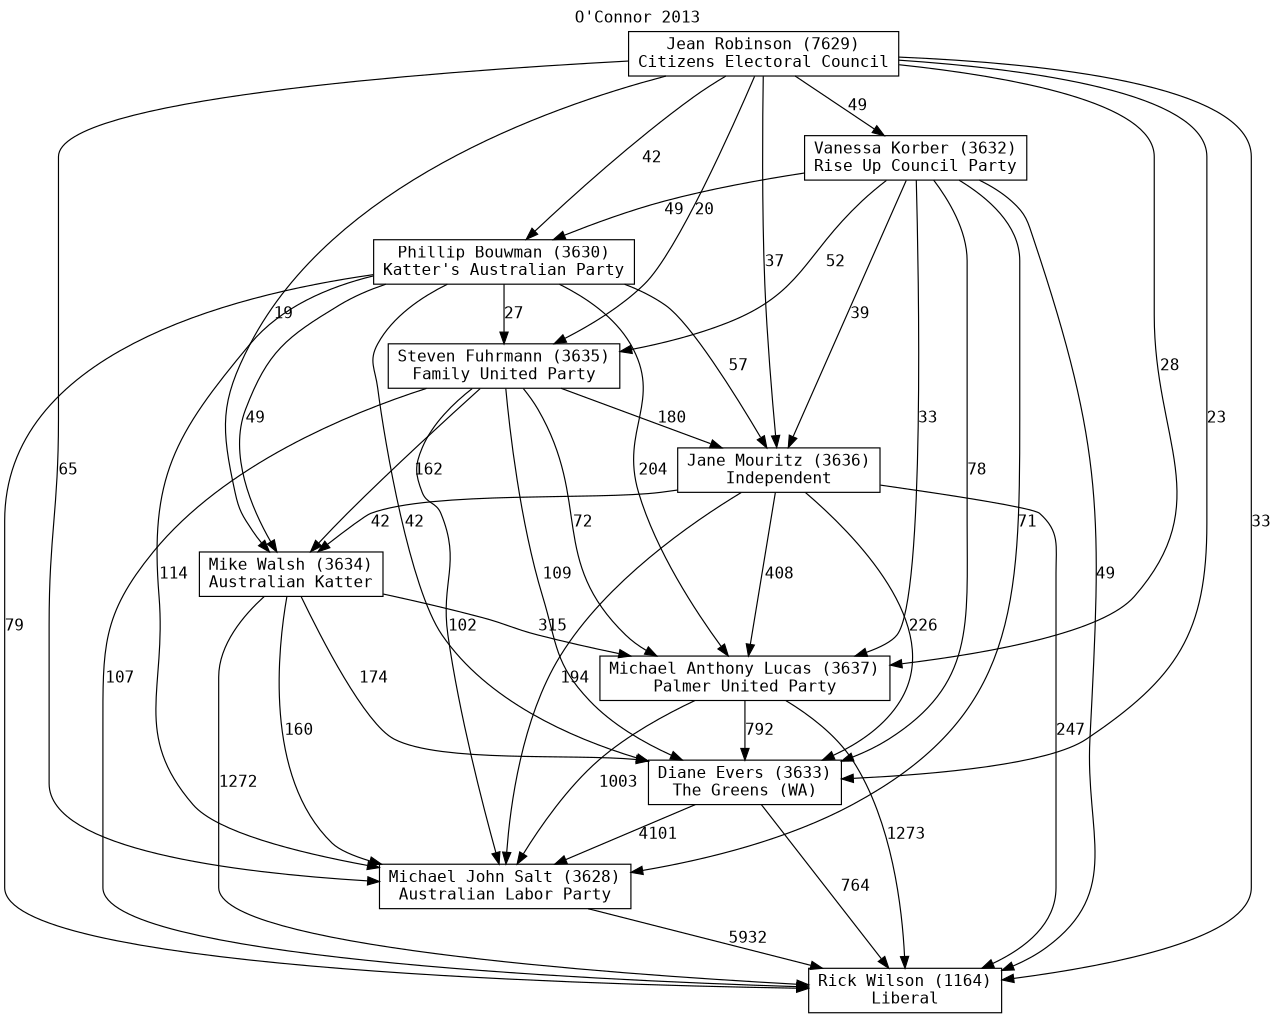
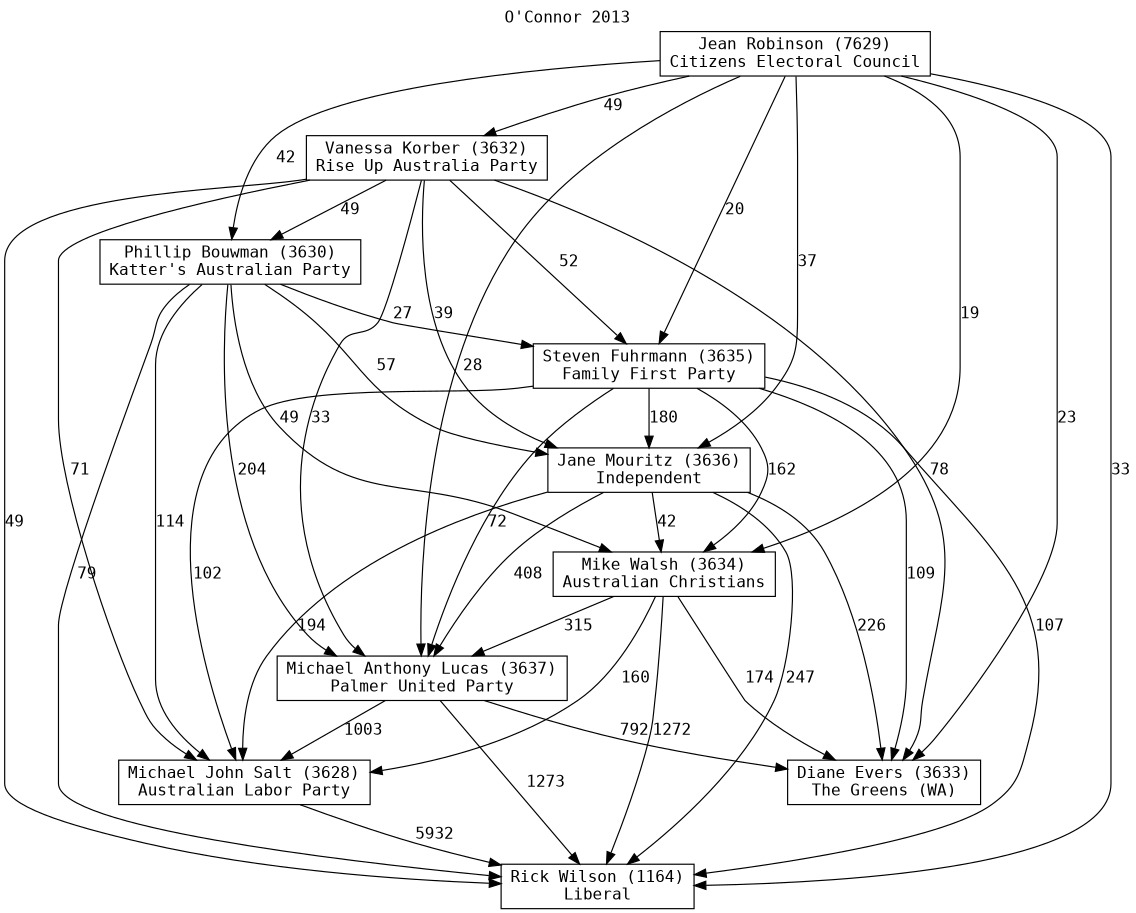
(916, 158) -> (427, 158)
(58, 351) -> none
(504, 366) -> (649, 366)
(412, 561) -> none
(291, 574) -> (664, 574)
(631, 832) -> none
(821, 882) -> none
